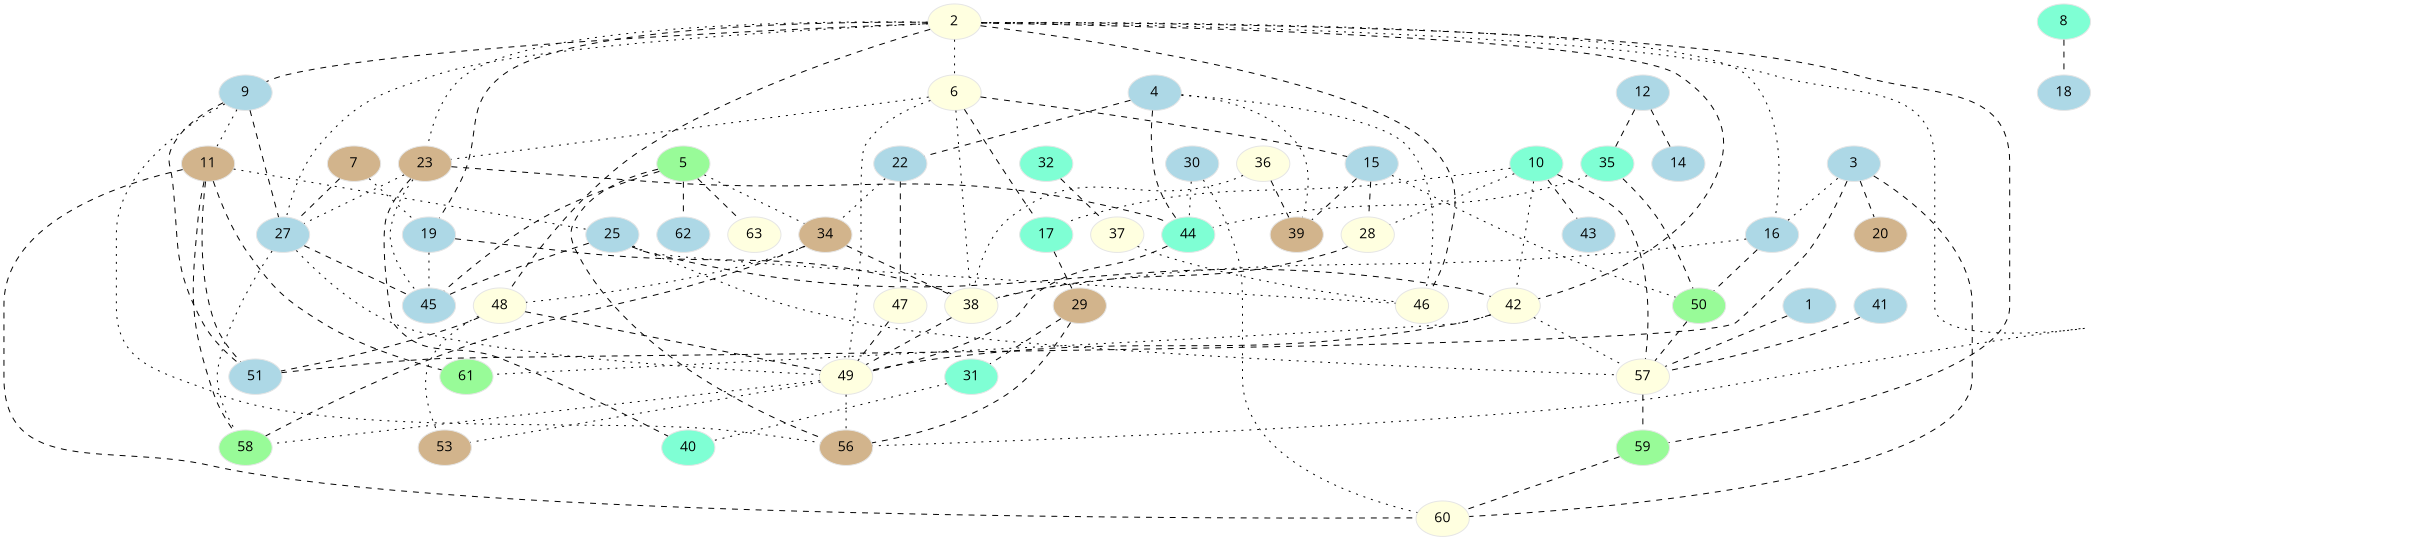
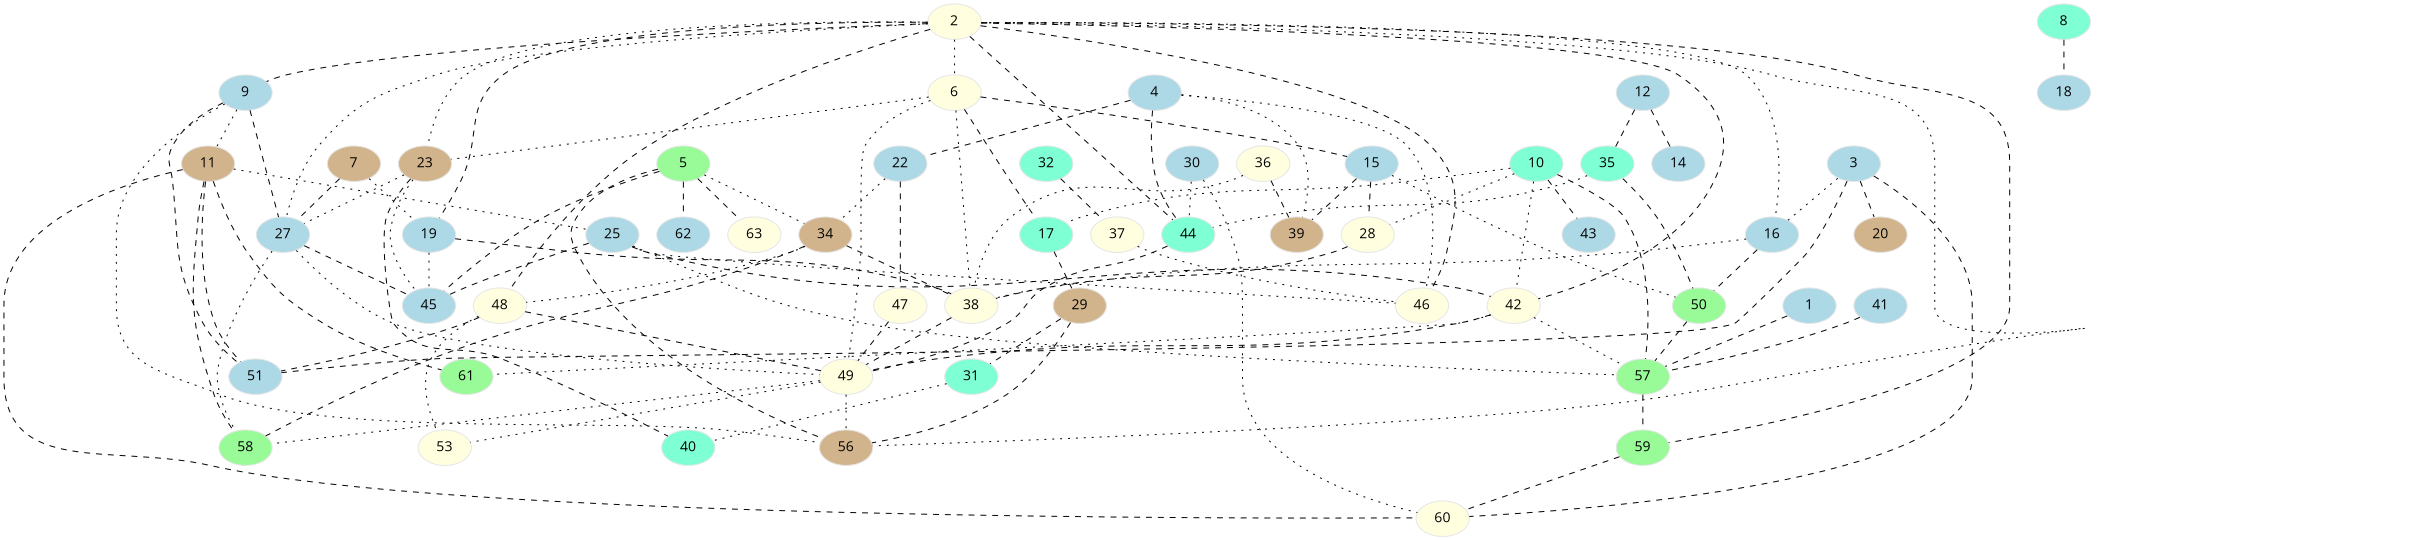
(812, 186) -> (1071, 128)
(1643, 377) -> (1643, 377)
(445, 448) -> (445, 448)
